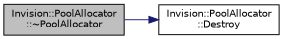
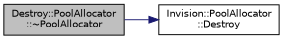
(64, 20) -> (64, 20)
